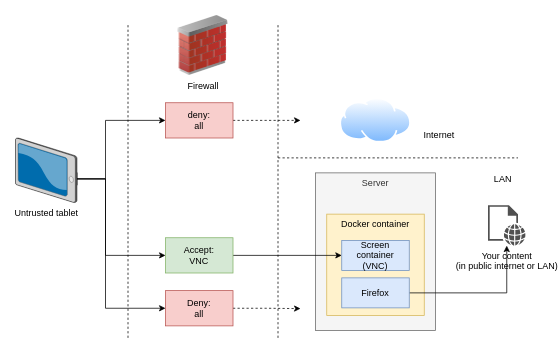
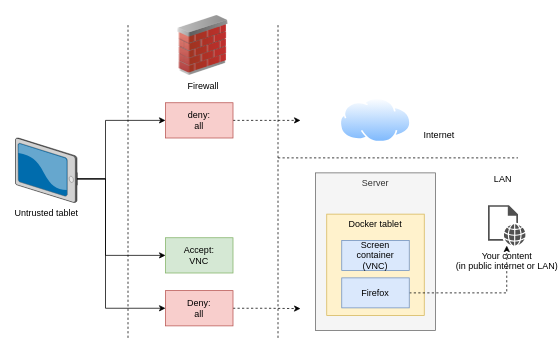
(375, 225) -> (375, 225)
(284, 255) -> none
(479, 293) -> (479, 293)
